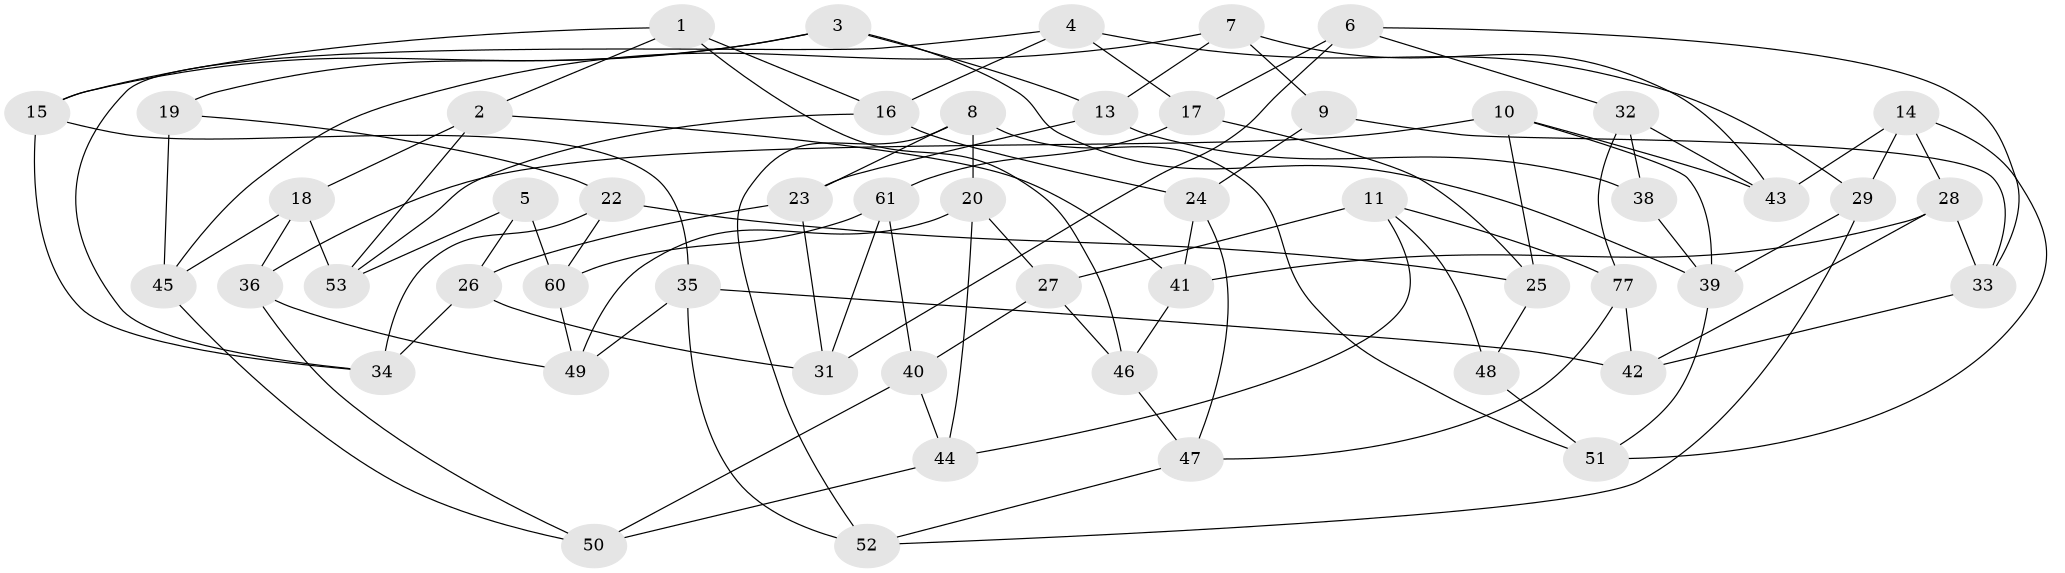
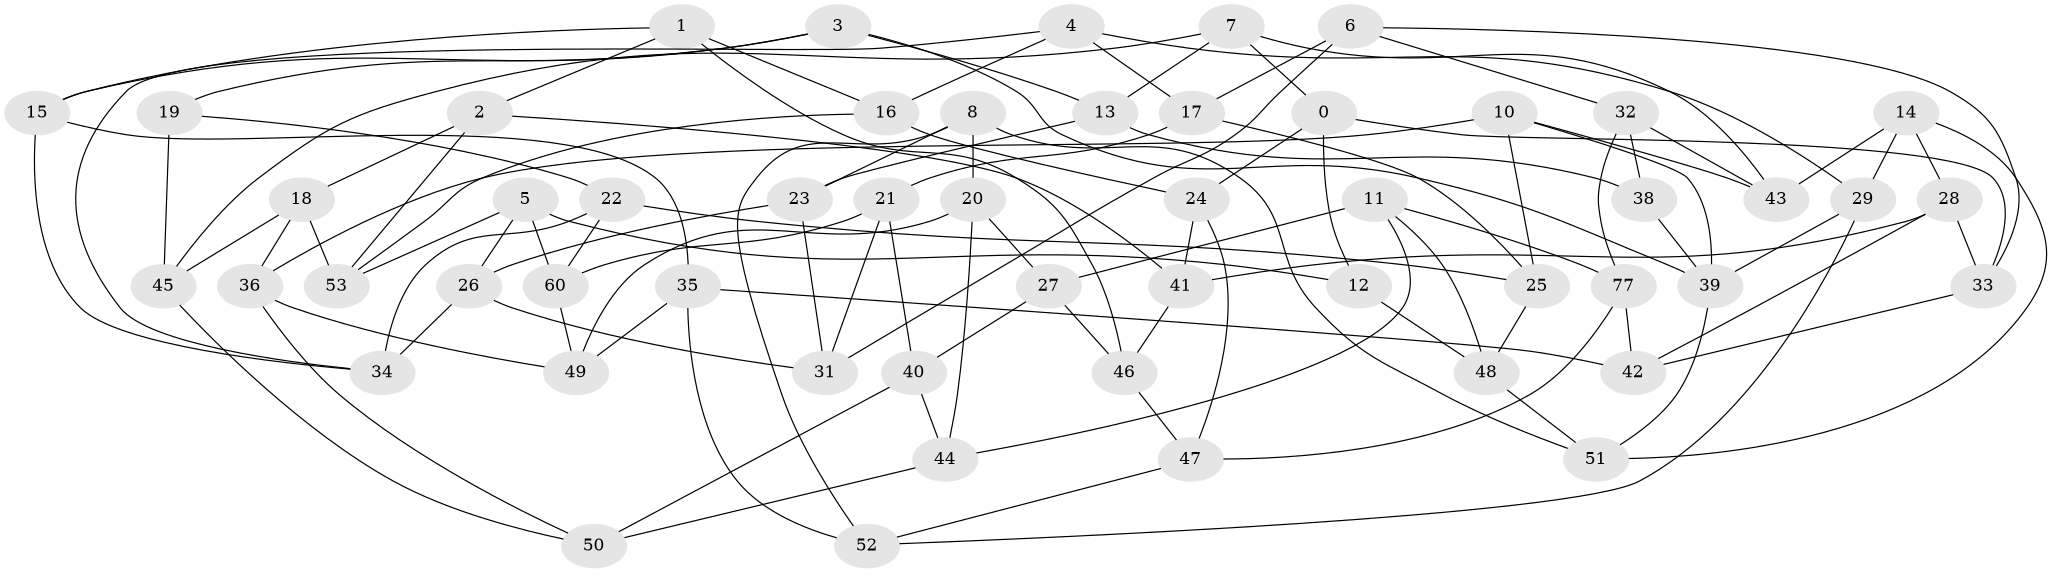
(1324, 113) -> (1324, 113)
(886, 200) -> (886, 200)
none -> (1359, 286)
